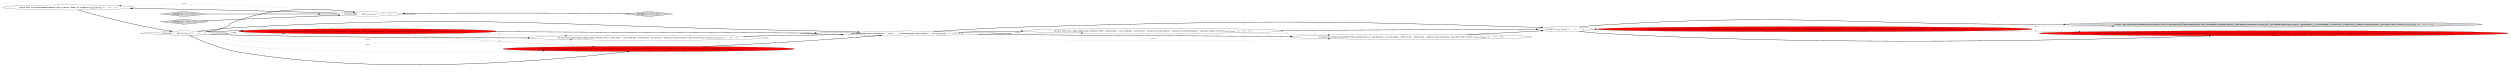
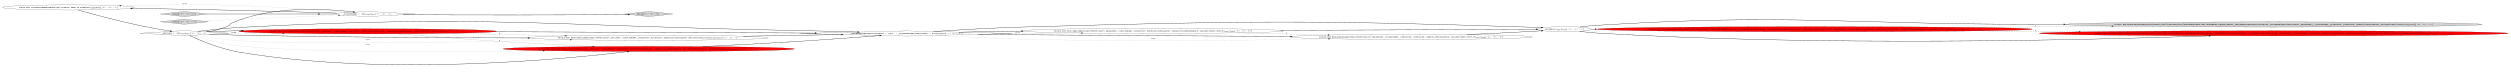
(517, 13) -> (516, 15)
(270, 18) -> (270, 18)
